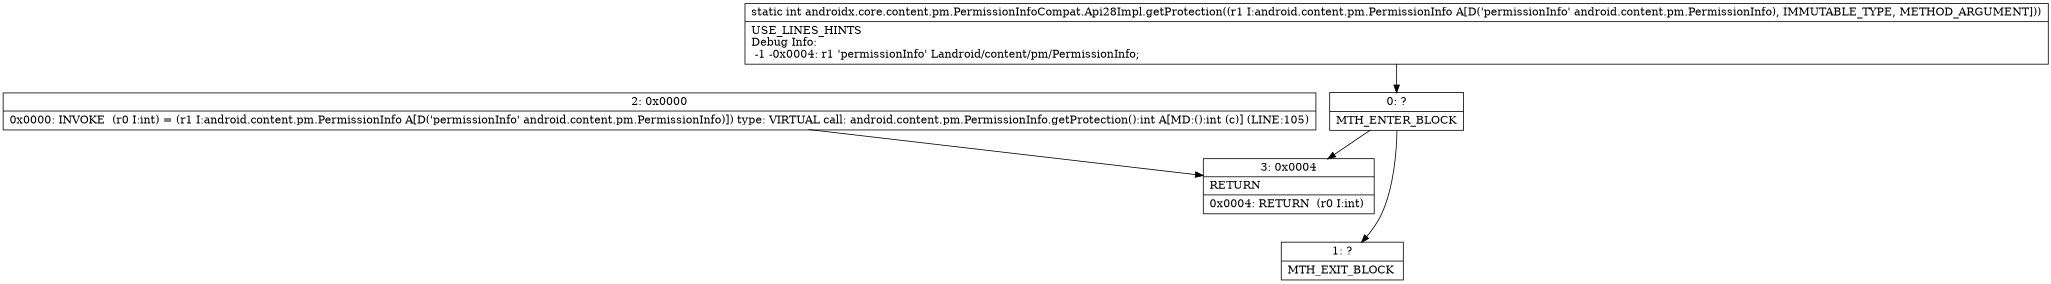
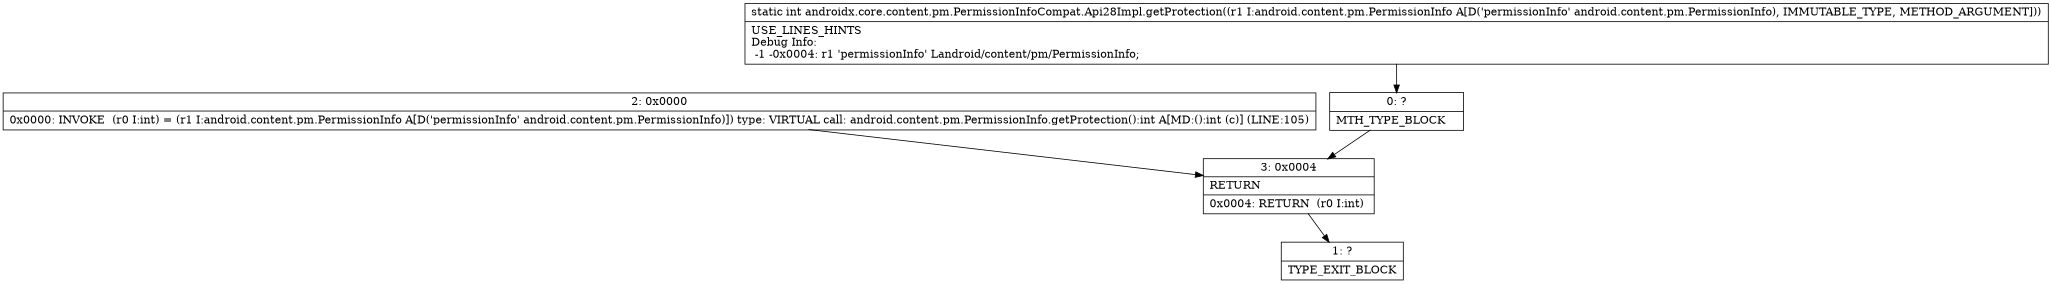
(1397, 120) -> (1391, 120)
(1391, 186) -> (1316, 225)
(1341, 270) -> (1342, 270)
